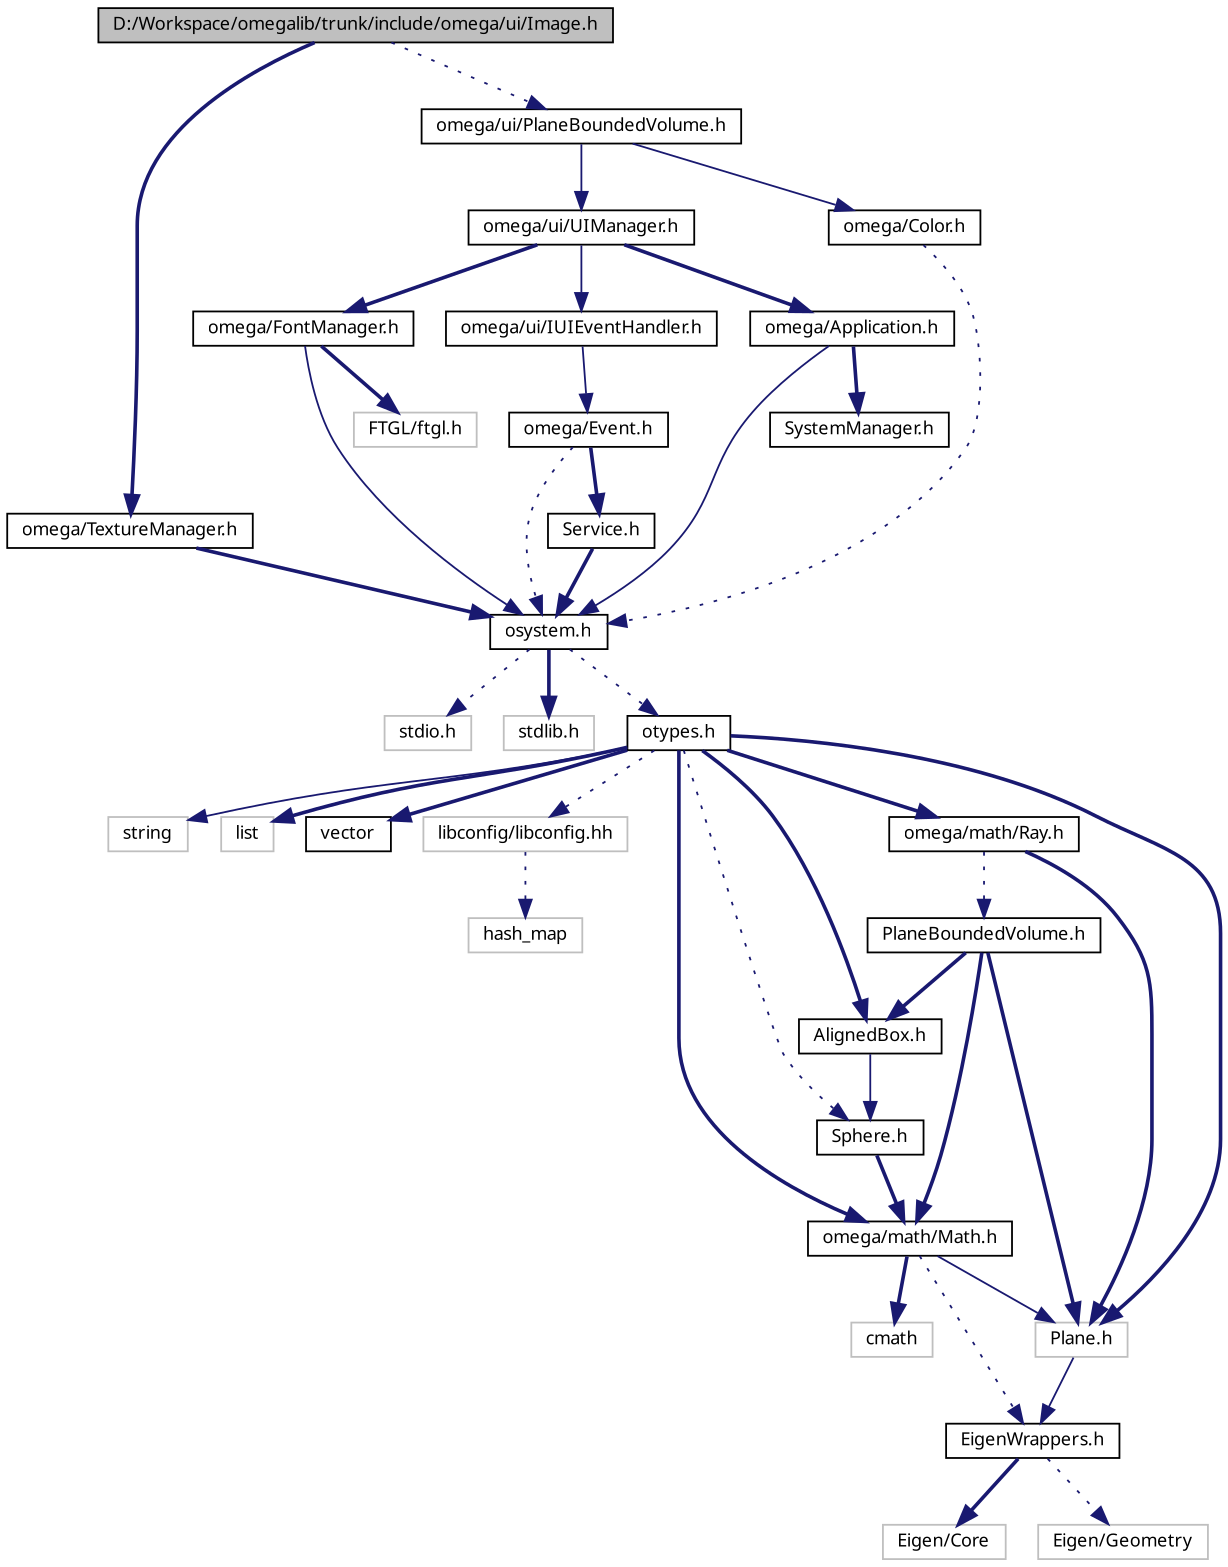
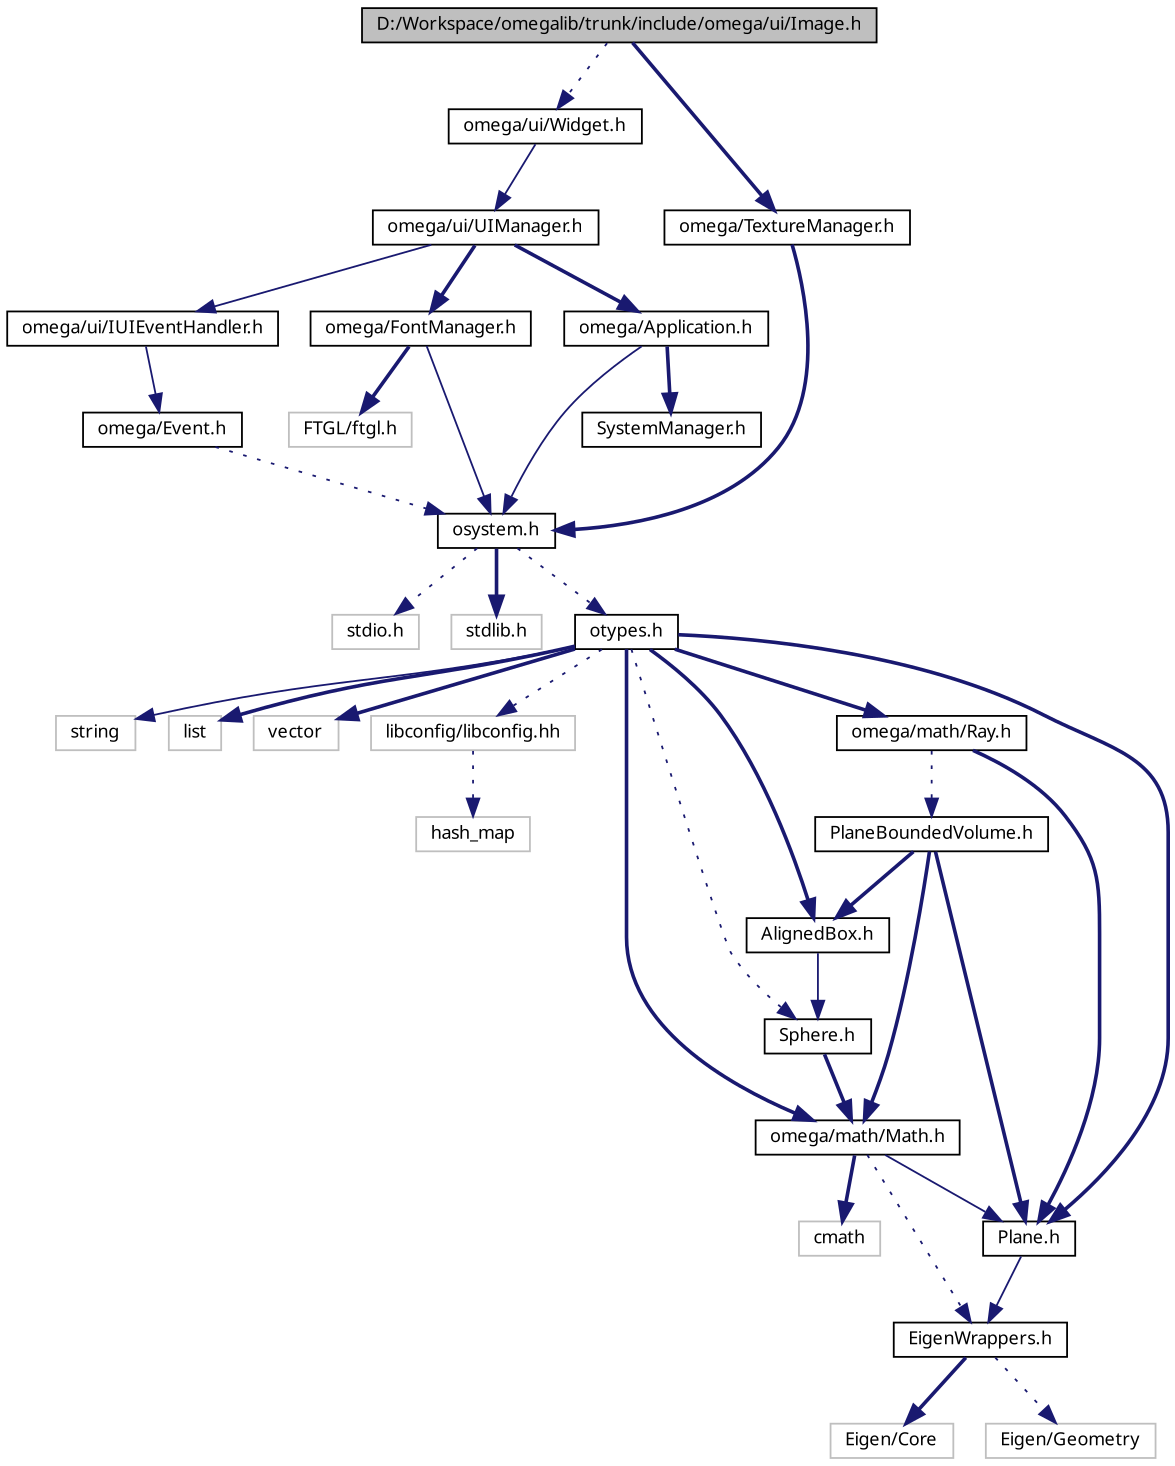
(581, 126) -> (545, 126)
(905, 228) -> none
(601, 531) -> none
(348, 834) -> (296, 733)
(1082, 1340) -> (1029, 1239)
